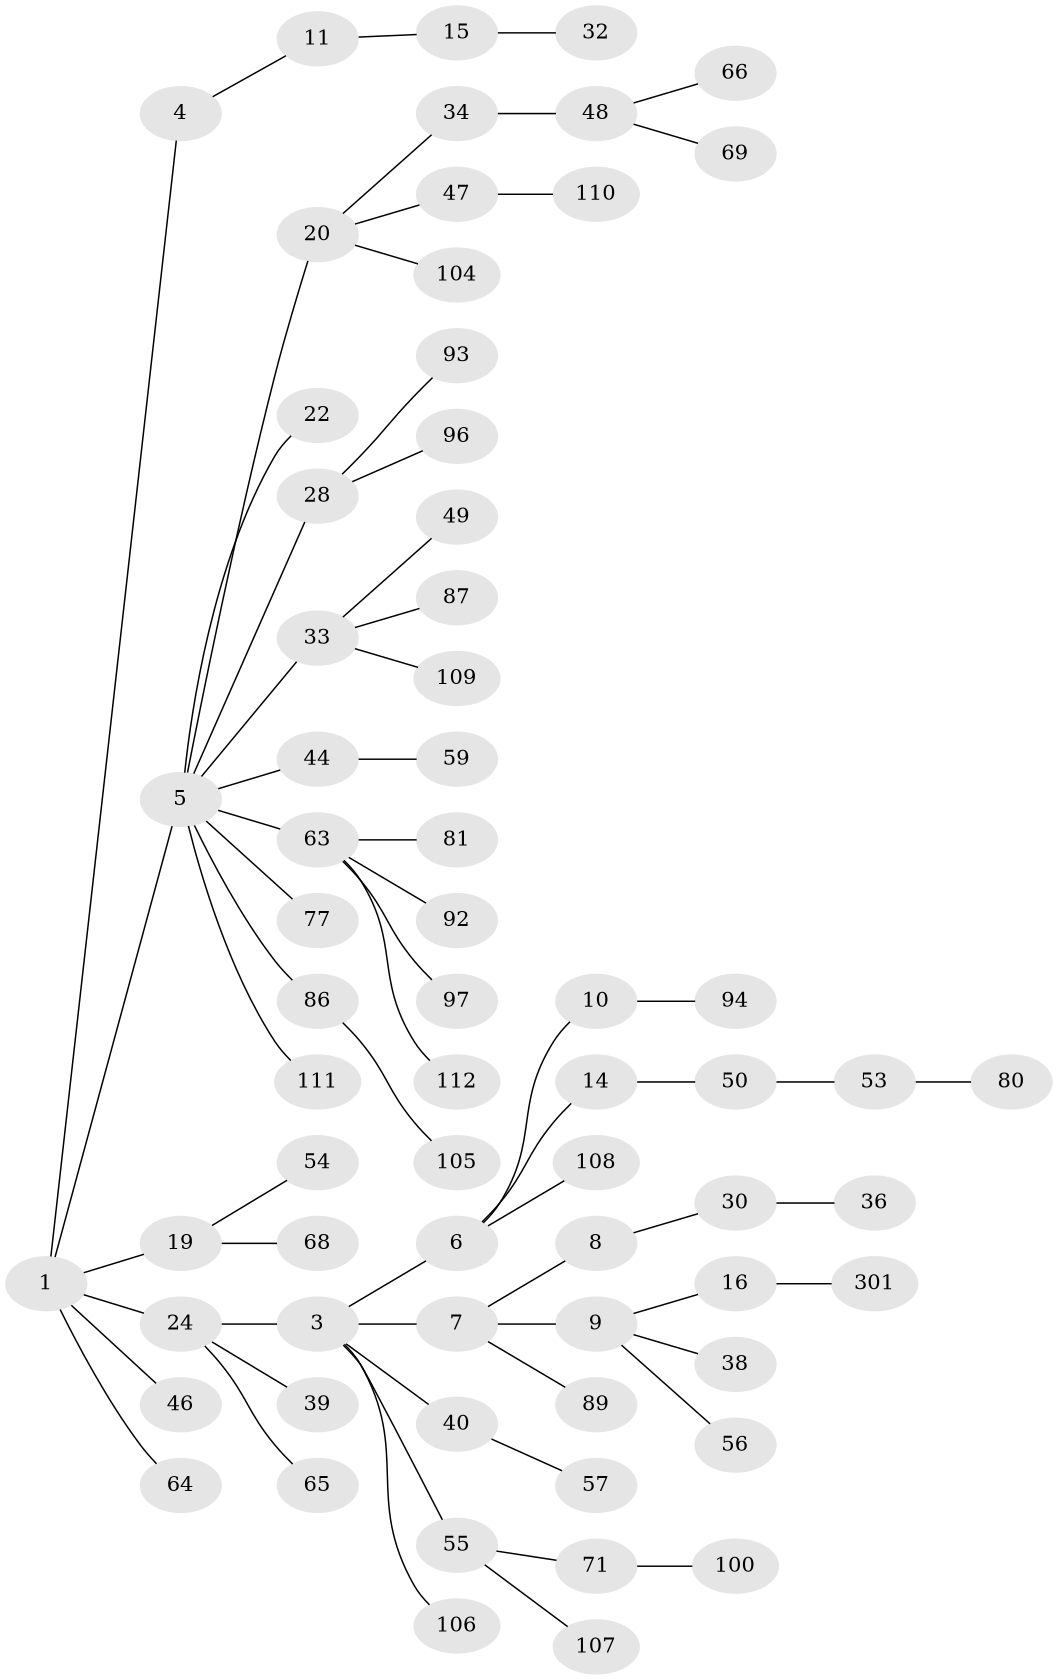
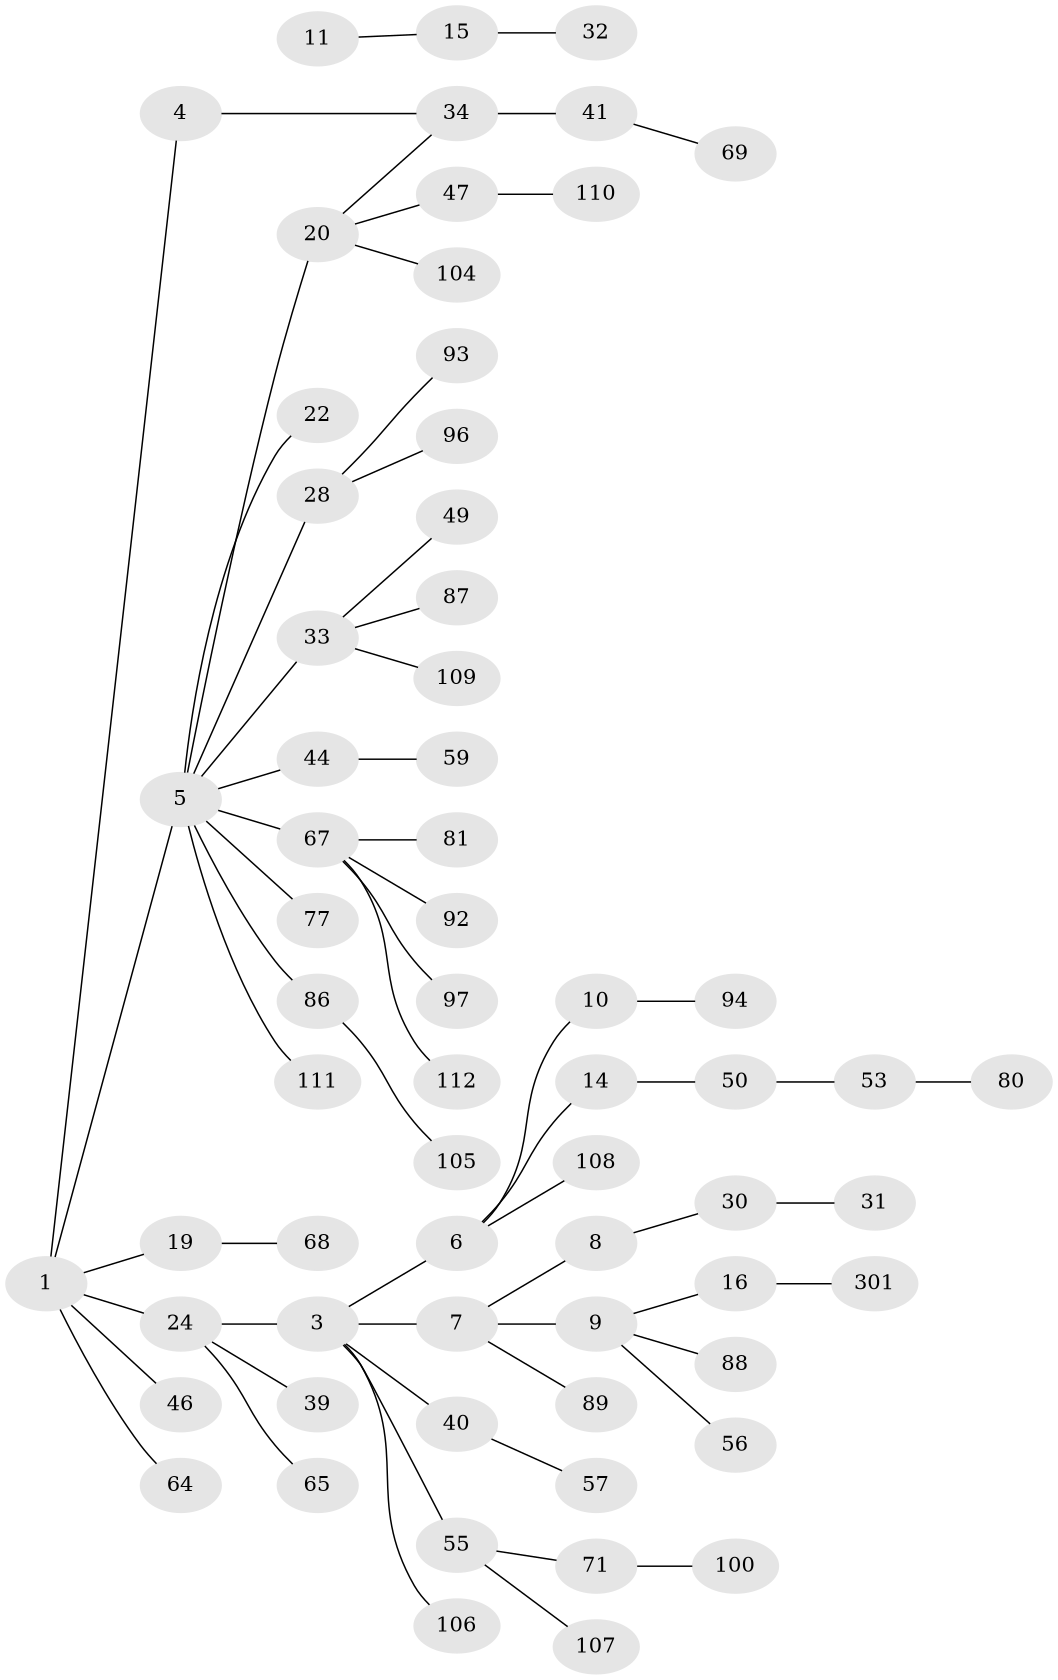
(736, 73) -> none
(249, 76) -> (319, 114)
(596, 114) -> (596, 114)
(318, 840) -> (318, 840)
(318, 1163) -> none
(875, 1203) -> (875, 1203)
(736, 1364) -> (736, 1364)
